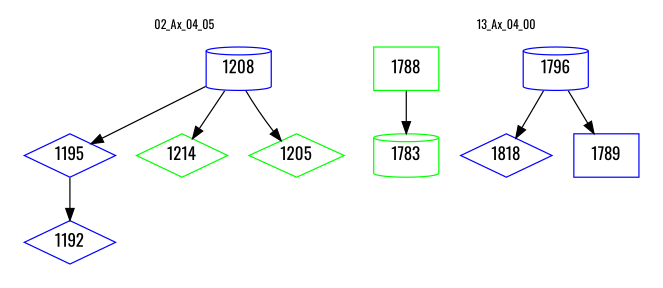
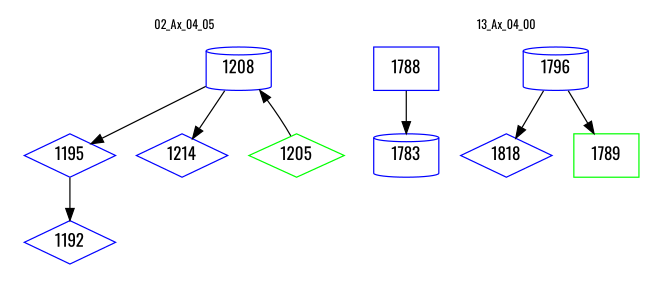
(406, 69) -> (406, 69)
(259, 112) -> (279, 118)
(182, 156) -> (182, 156)
(406, 156) -> (406, 156)
(606, 156) -> (606, 156)
